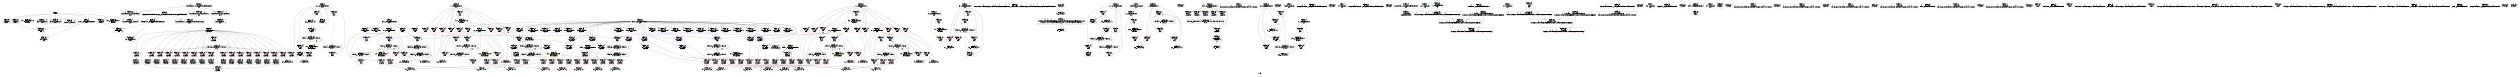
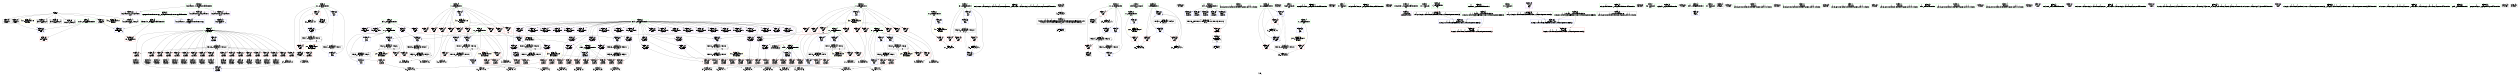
none -> (604, 30)
(390, 62) -> none
